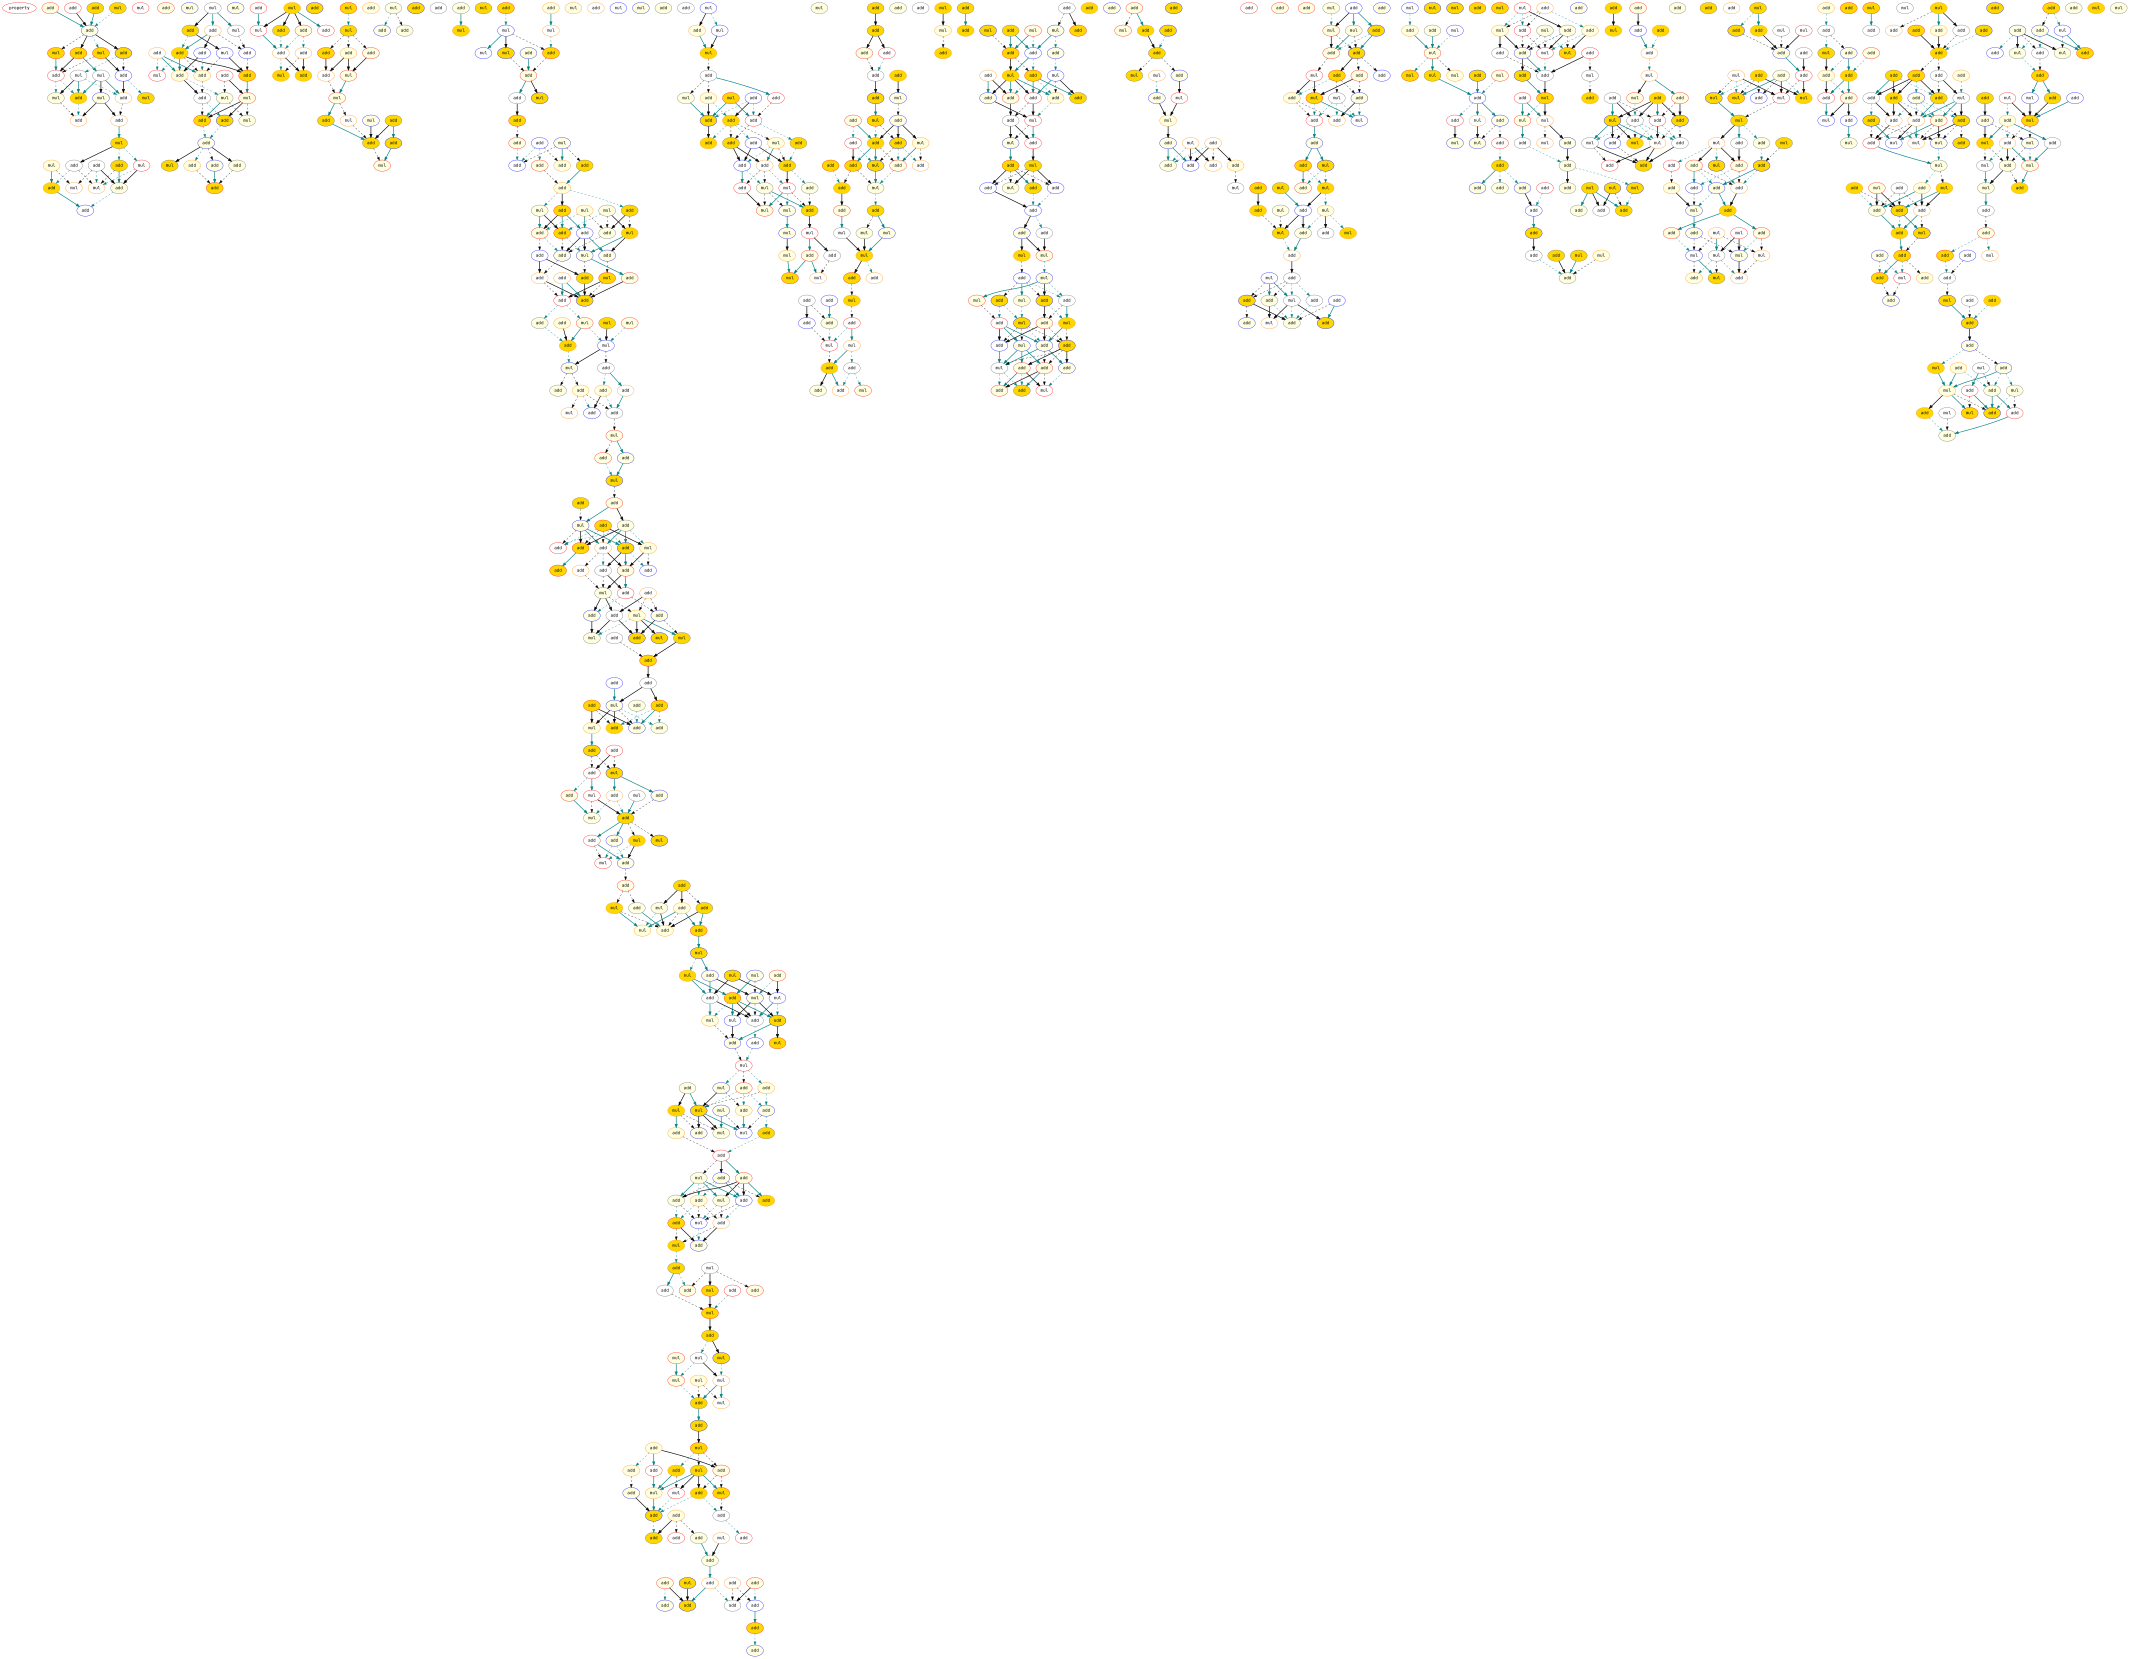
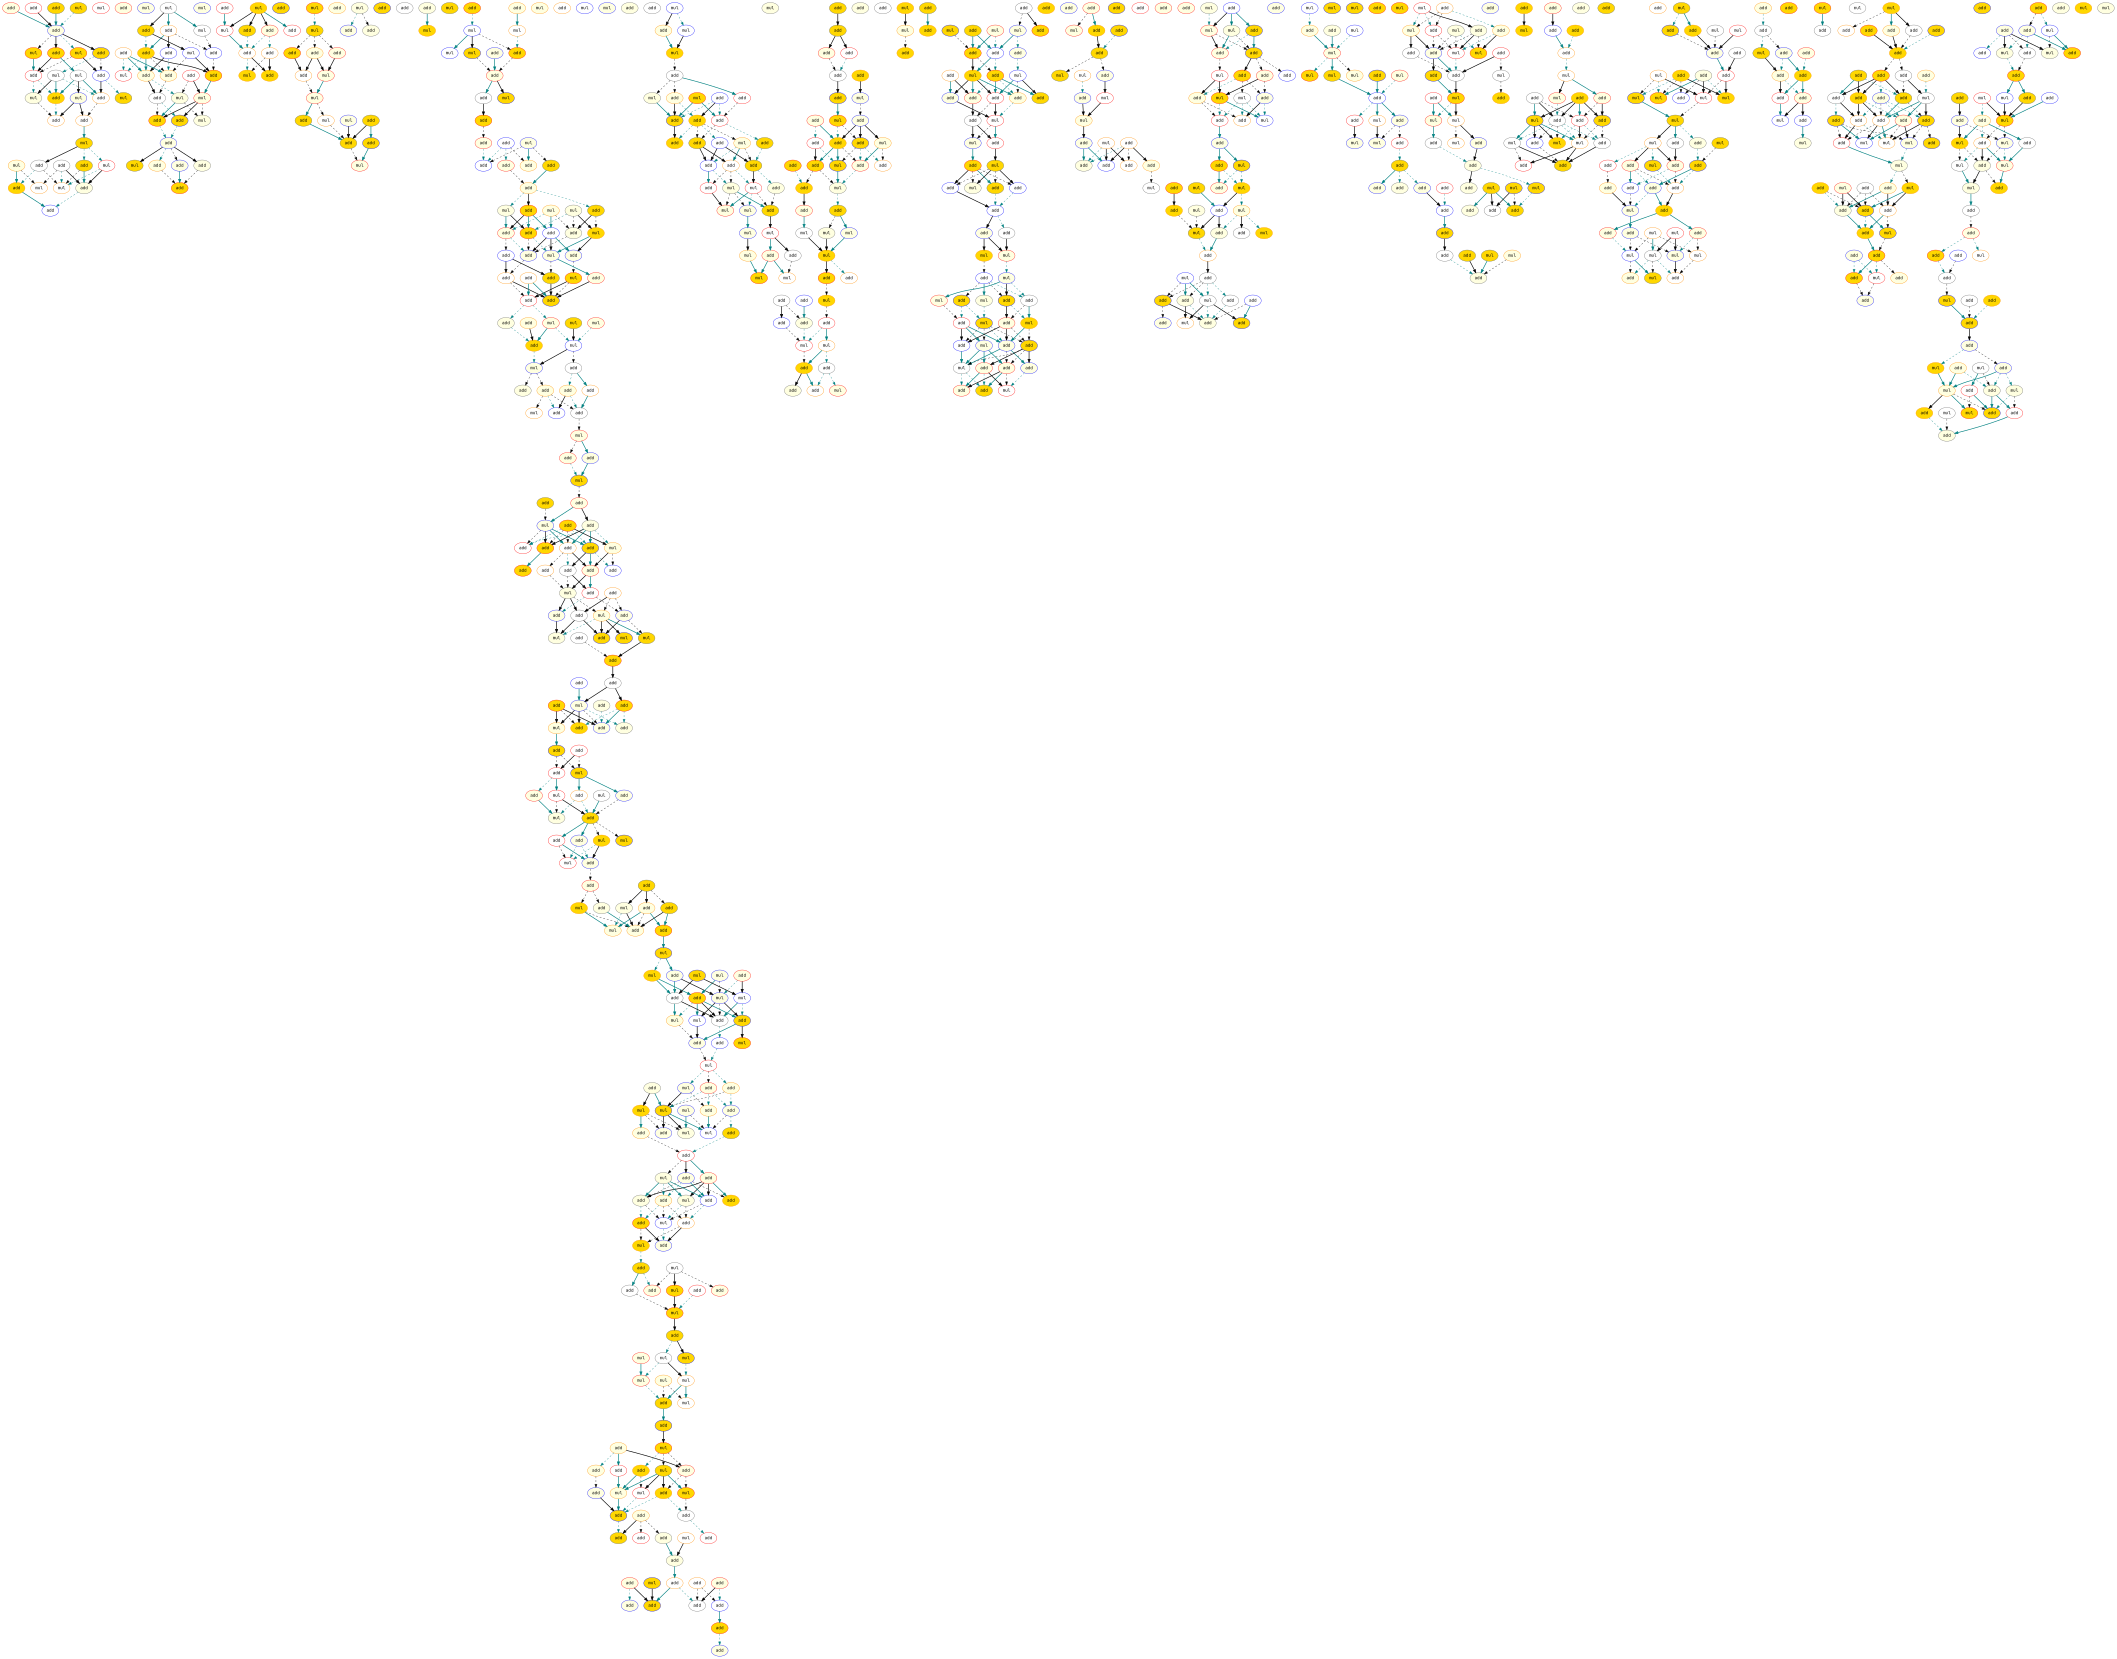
(19, 8) -> none
